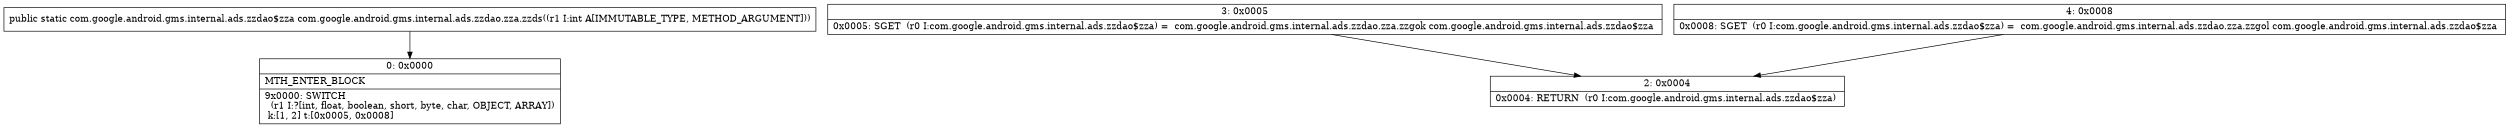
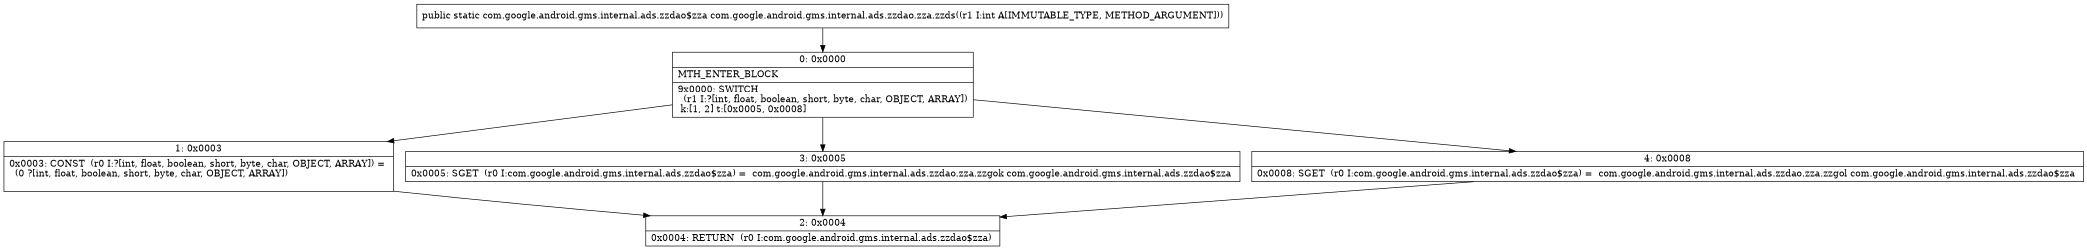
none -> (1241, 125)
none -> (823, 131)
none -> (199, 167)
